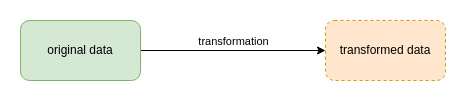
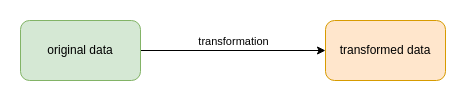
(386, 51) -> (386, 51)
